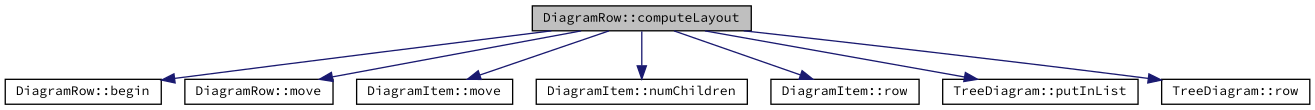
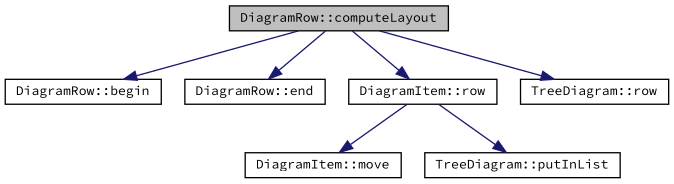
(544, 53) -> (379, 124)
(835, 54) -> (467, 124)
(259, 92) -> (255, 92)
(642, 92) -> none
